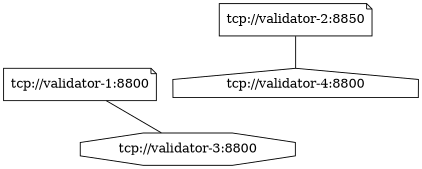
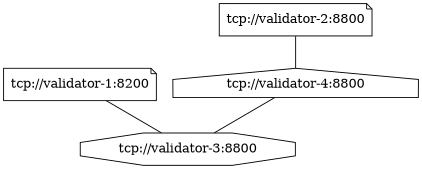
(296, 20) -> (296, 20)
(80, 84) -> (80, 84)
none -> (244, 115)
